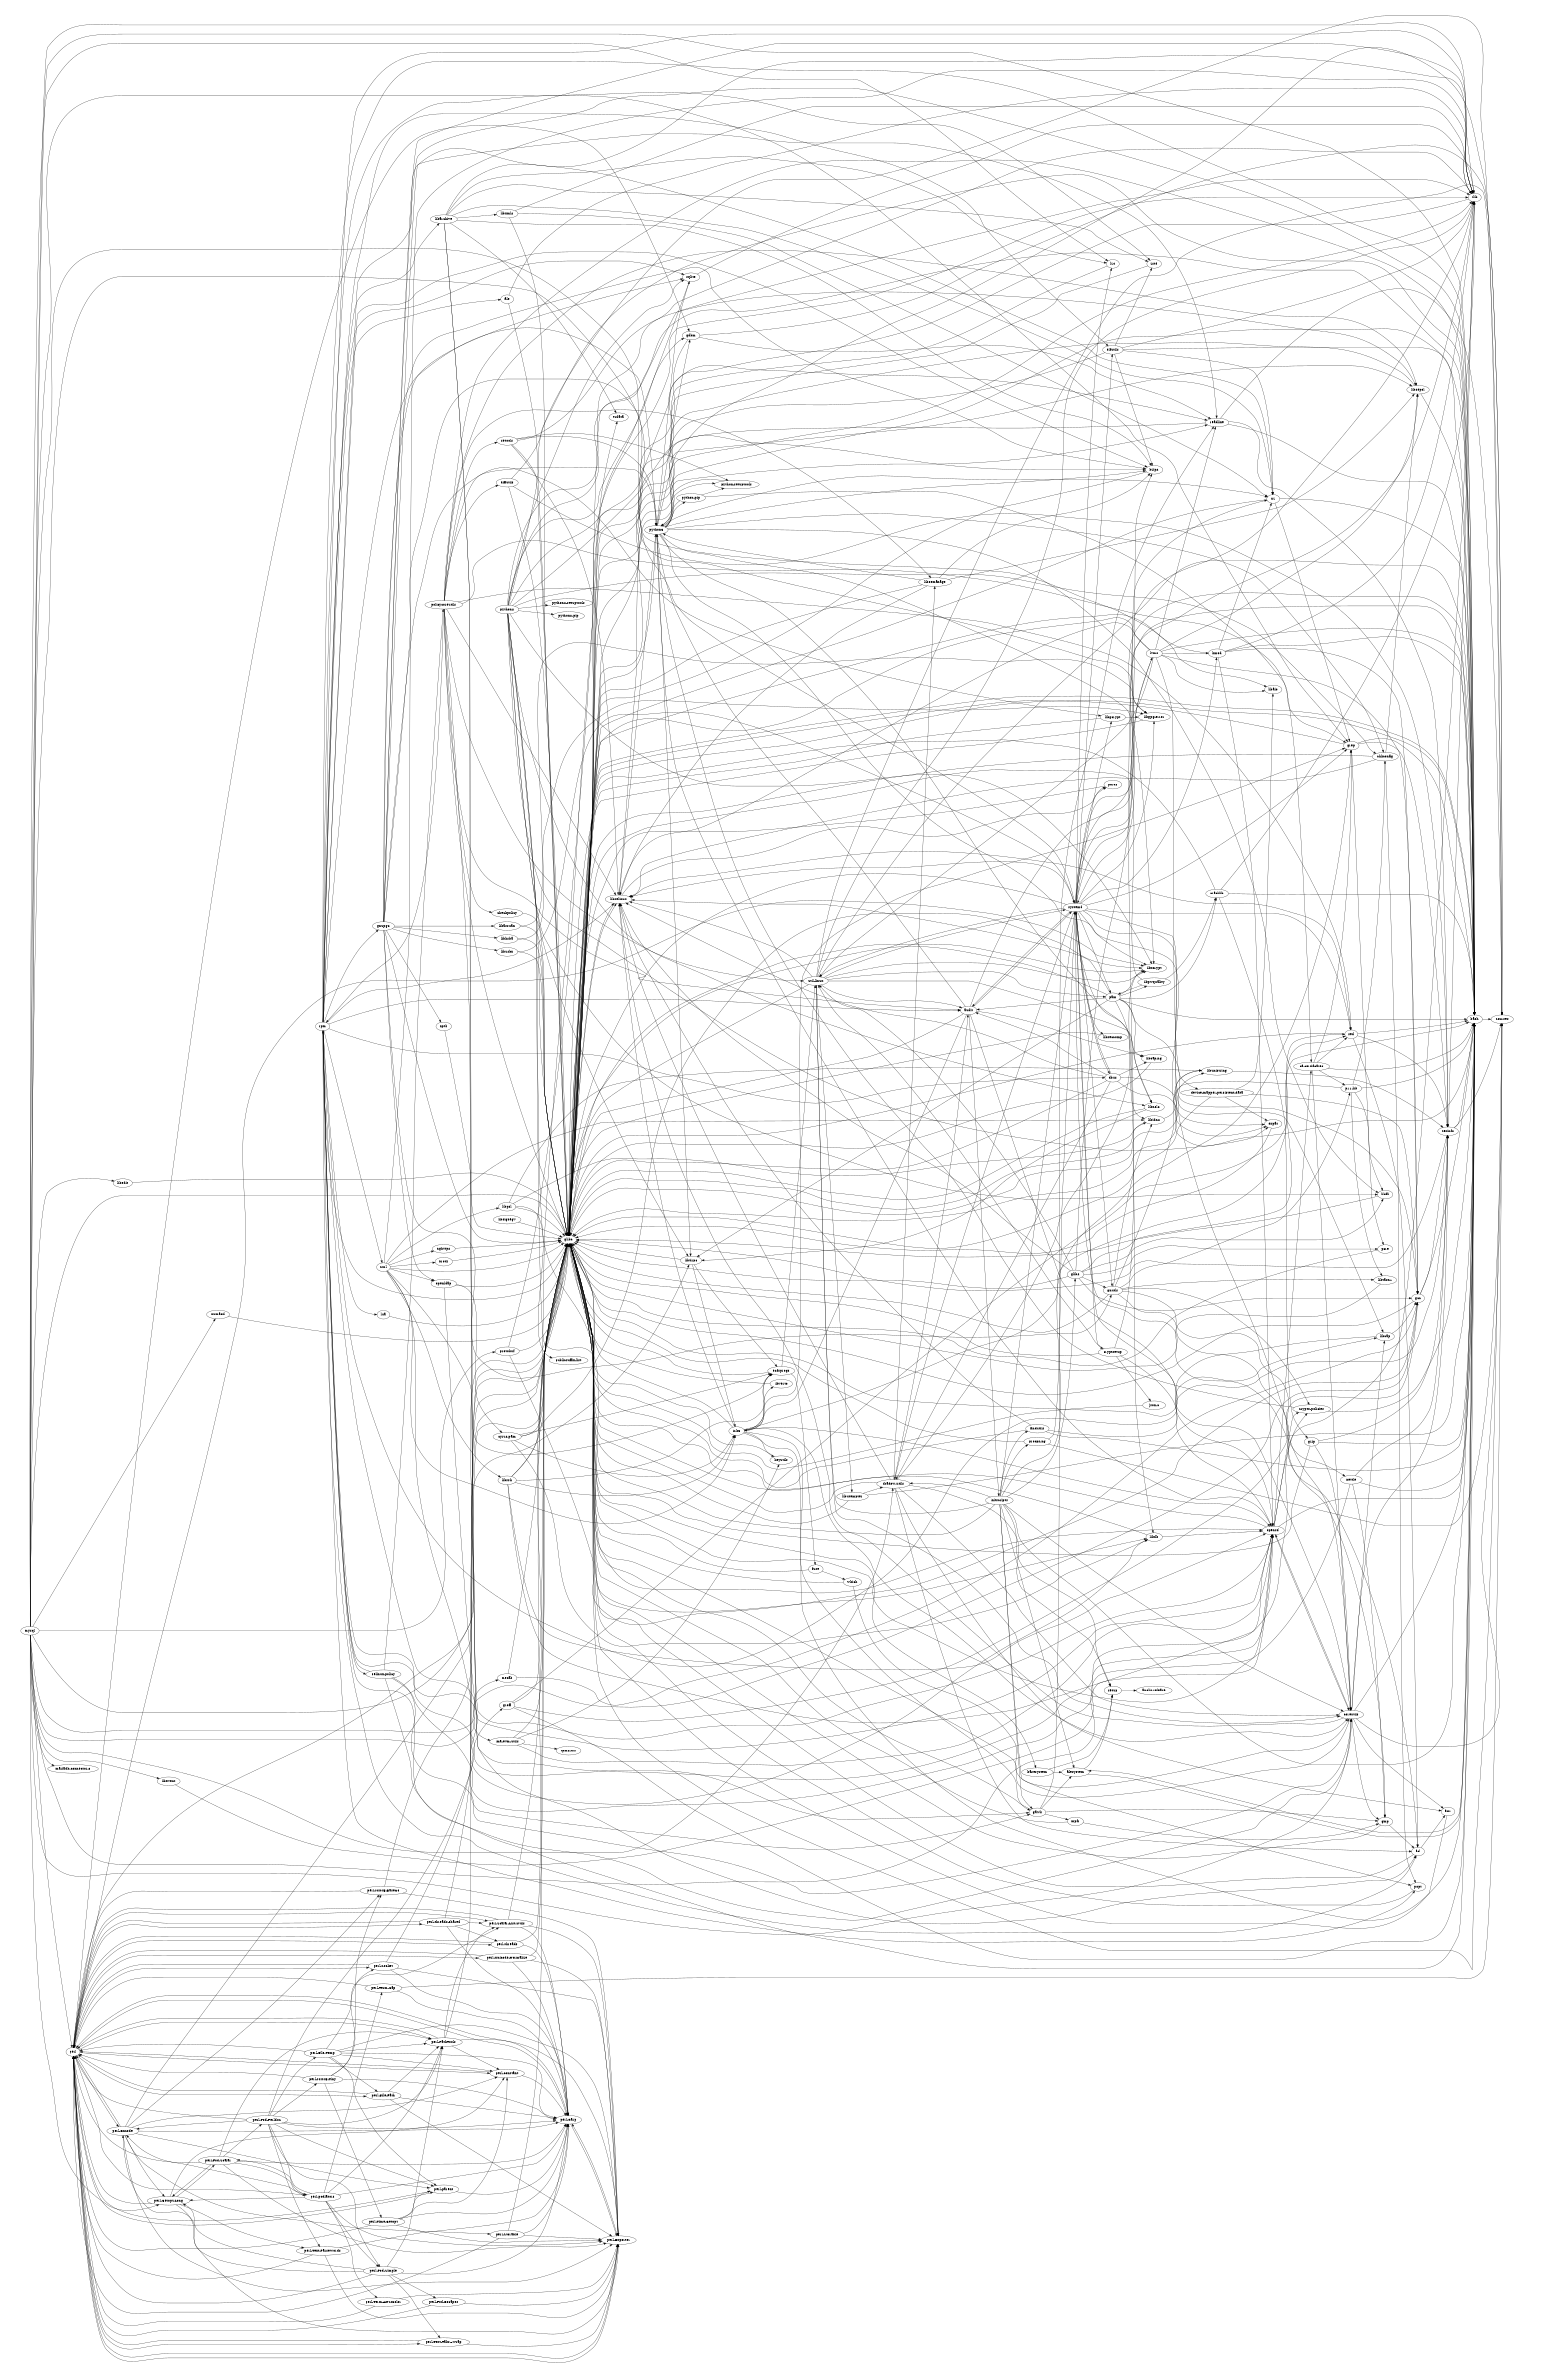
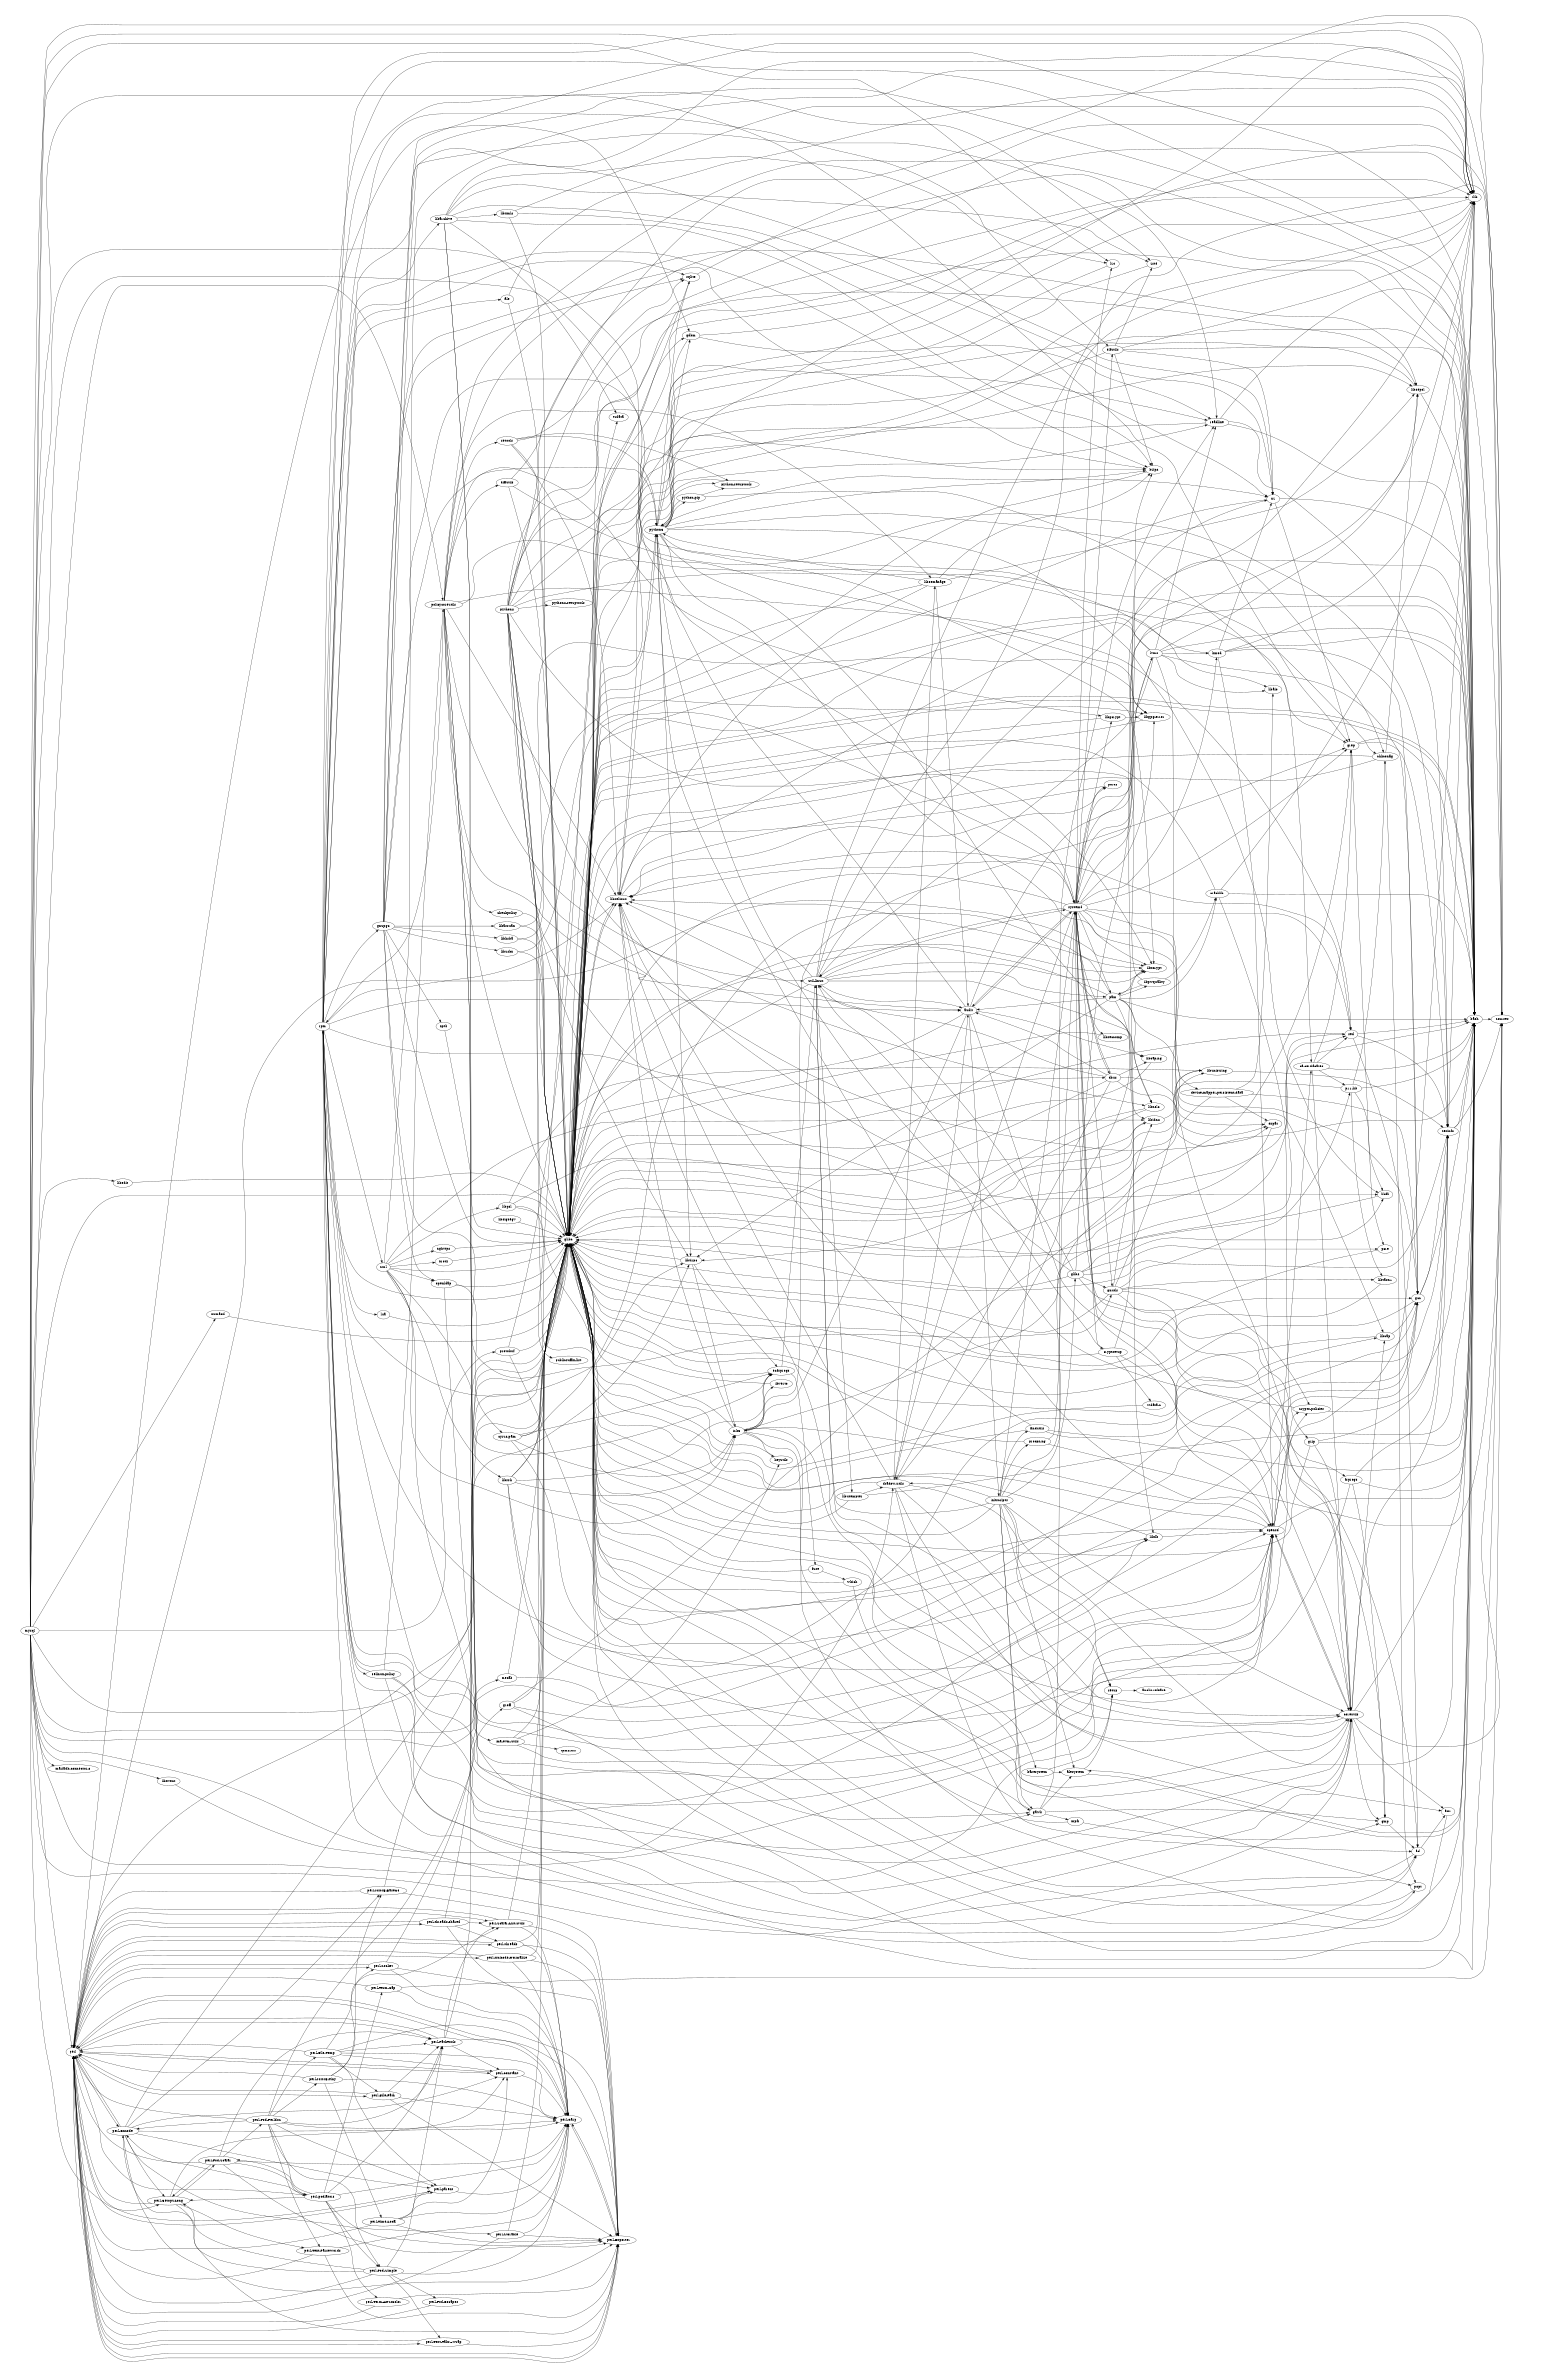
(379, 501) -> (397, 1359)
(569, 616) -> none
none -> (62, 679)
(746, 750) -> none
none -> (951, 785)
none -> (1138, 1326)
(1154, 1405) -> (1154, 1405)
(1351, 1480) -> (1351, 1480)
(813, 1729) -> none
none -> (478, 1756)
(383, 2222) -> (383, 2222)
(556, 2303) -> (606, 2048)
